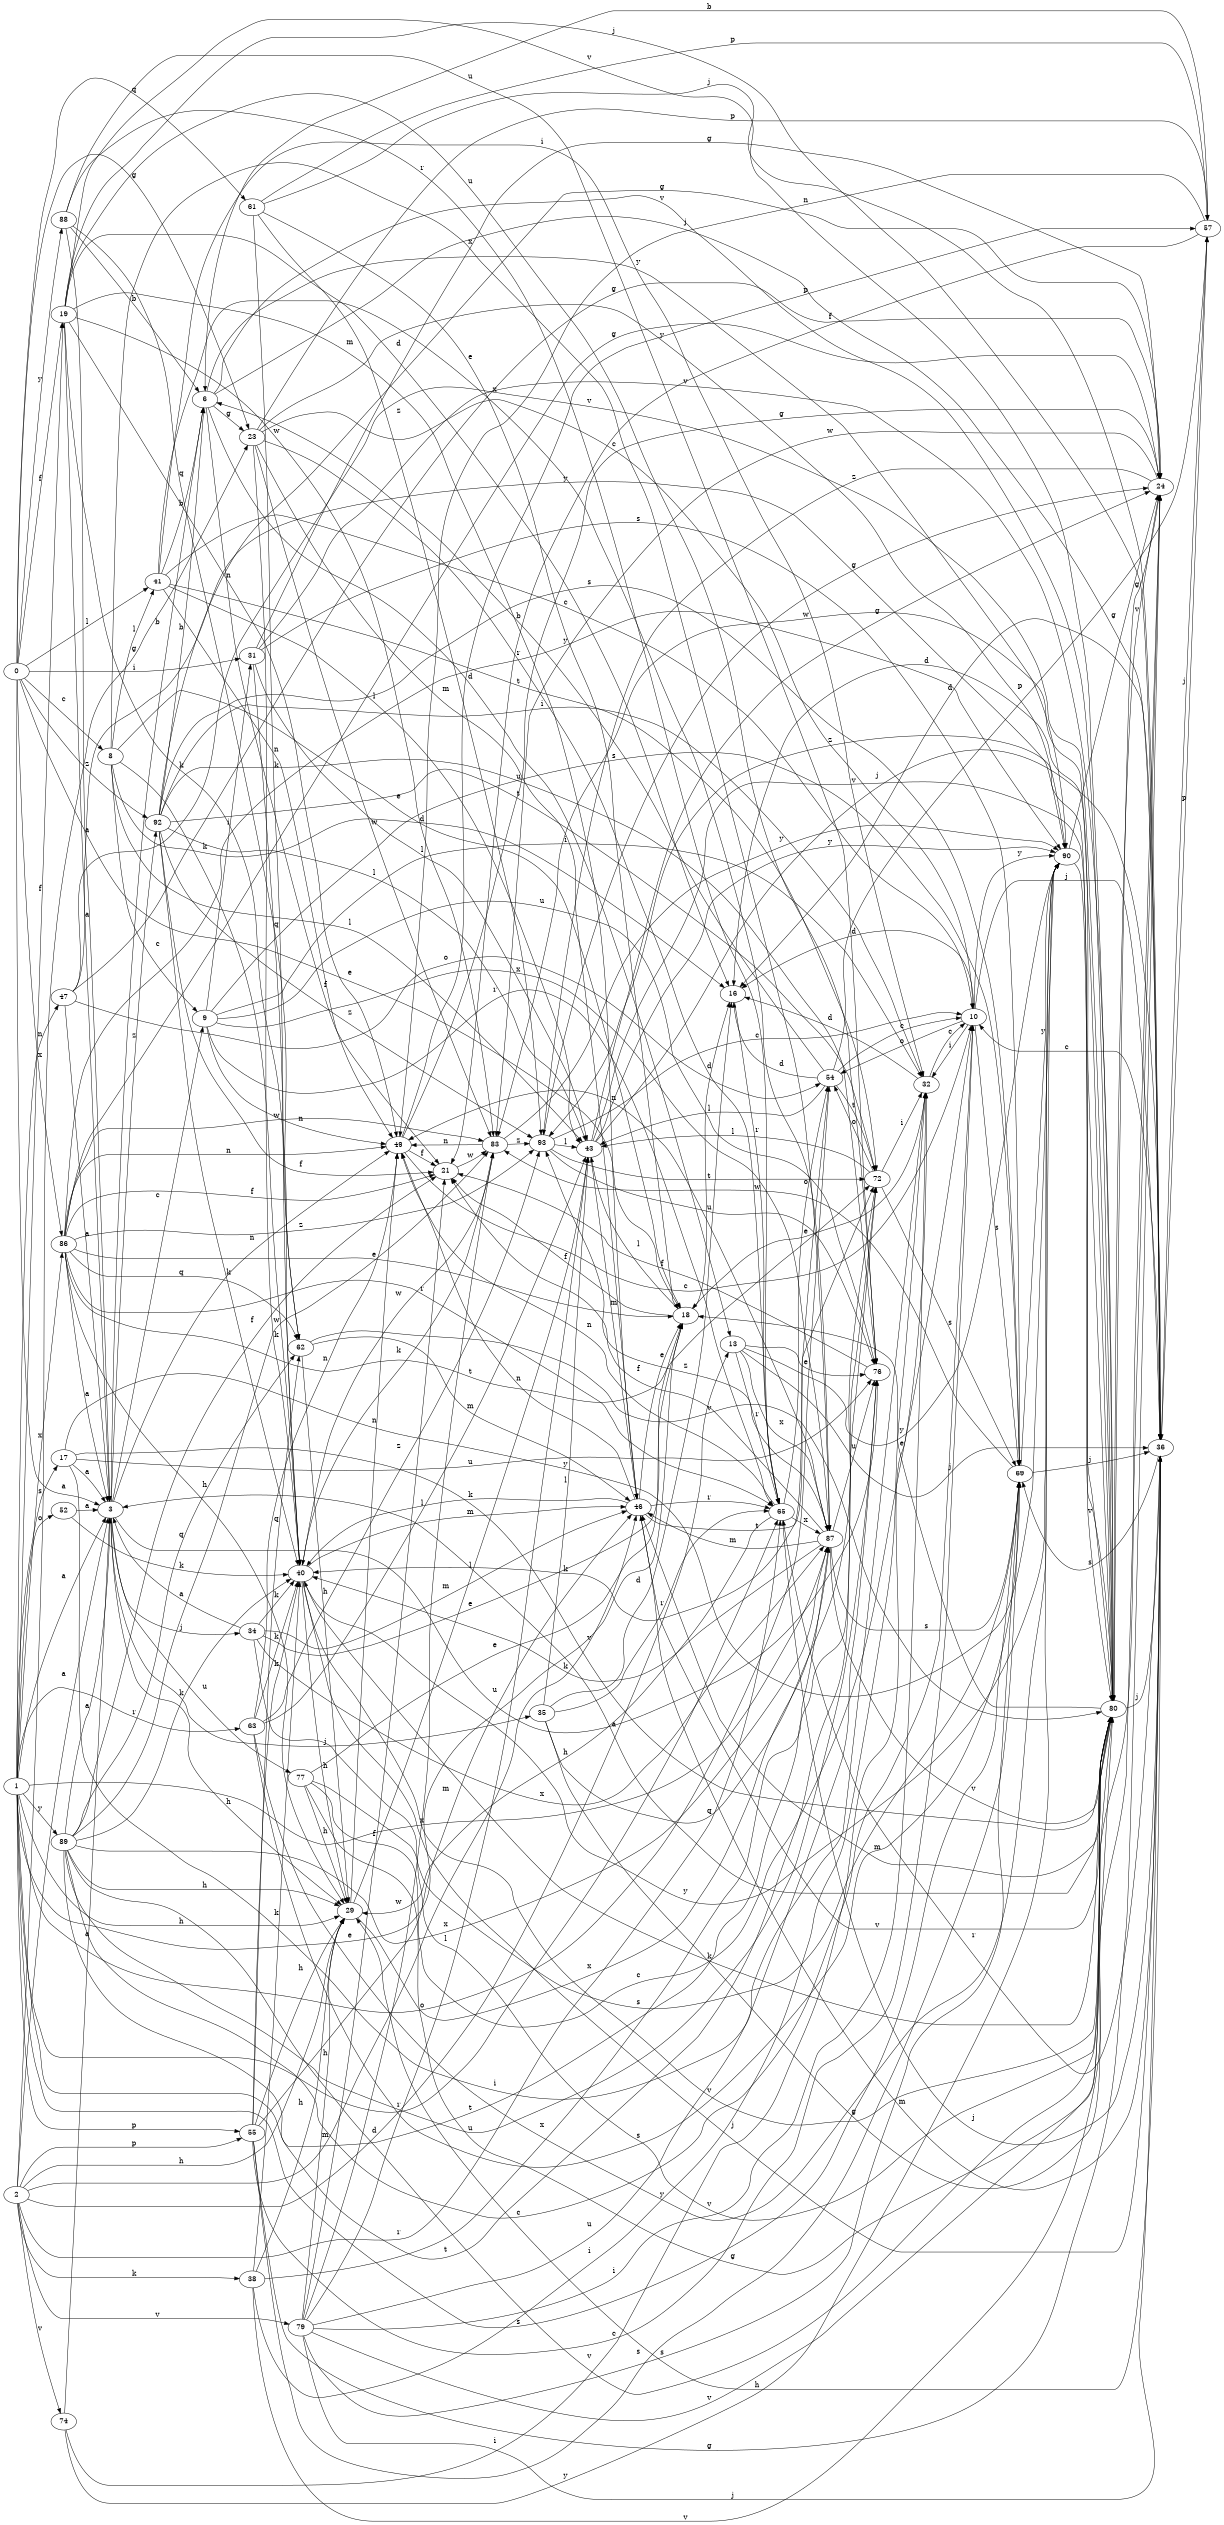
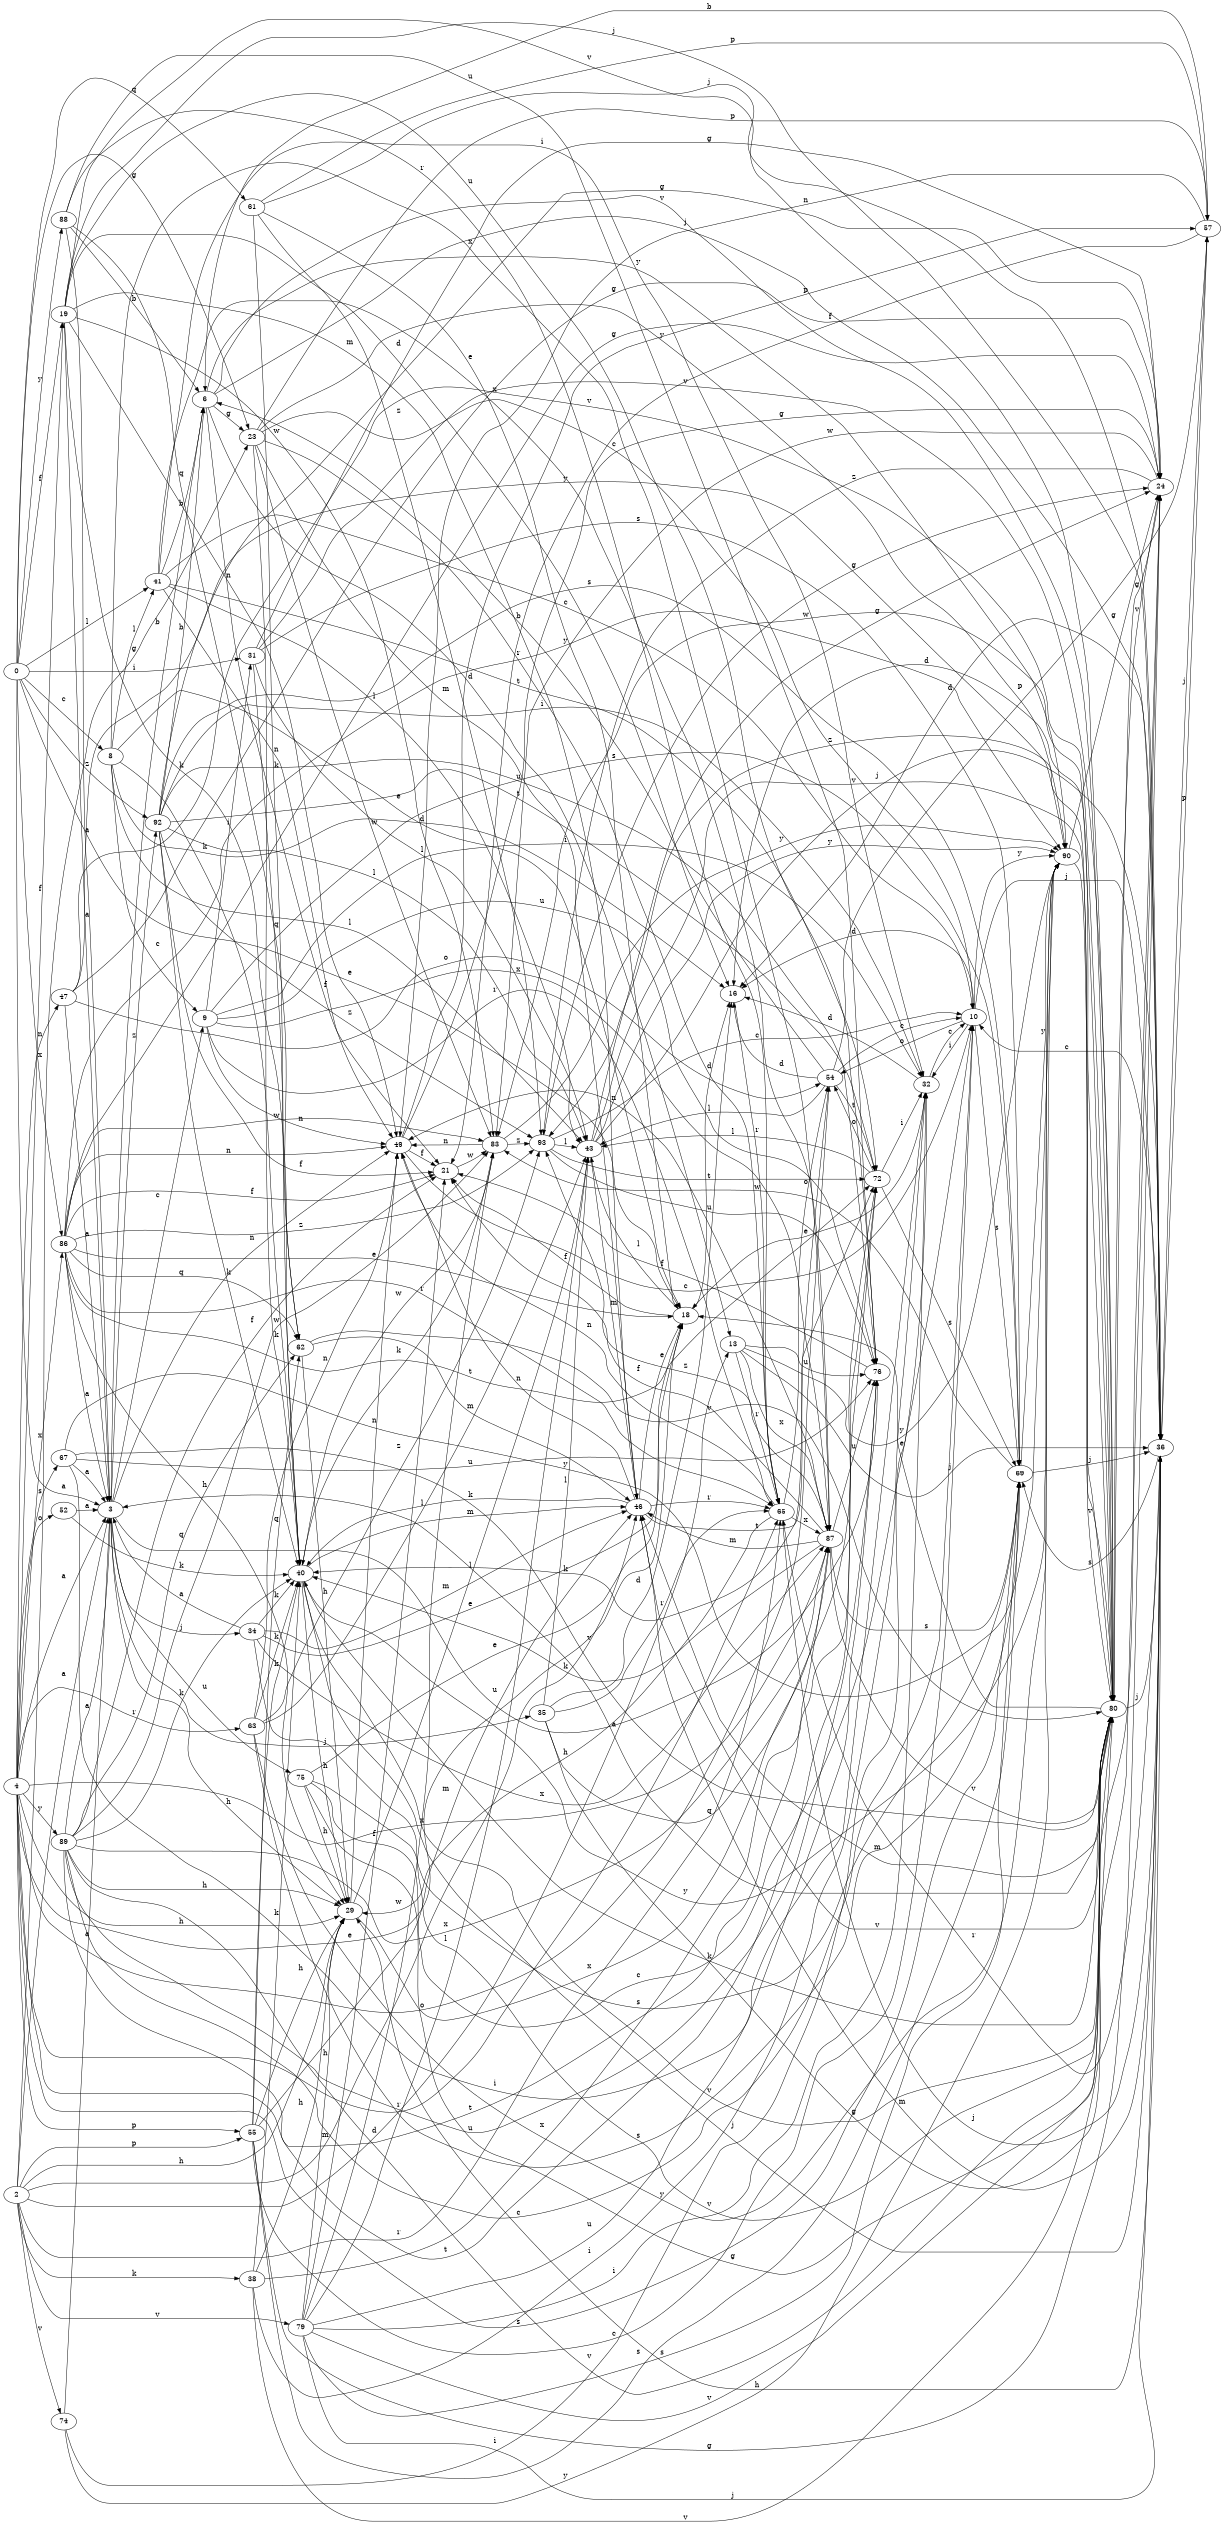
(806, 1363) -> (806, 1363)
(64, 1458) -> (64, 1458)
(301, 1778) -> (301, 1778)
(17, 1786) -> (17, 1786)
